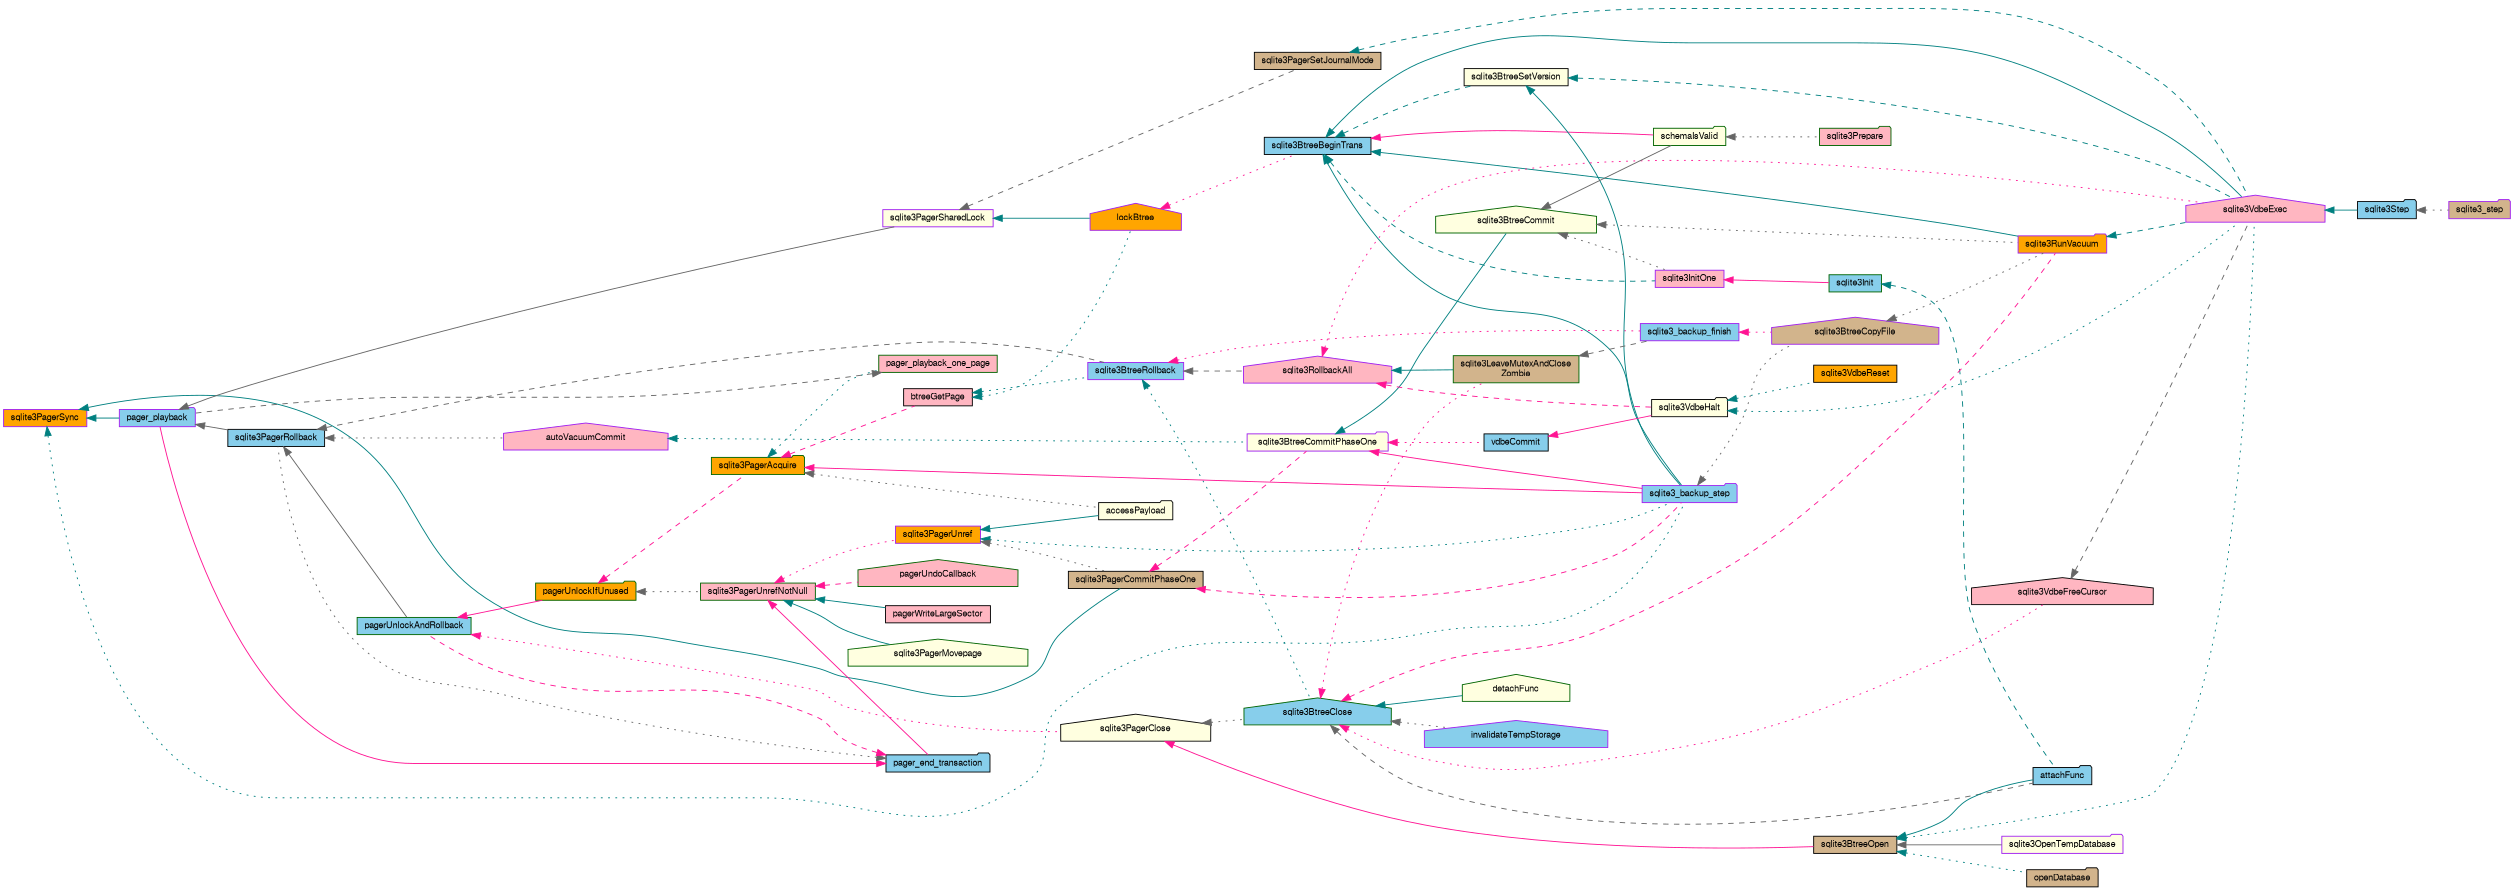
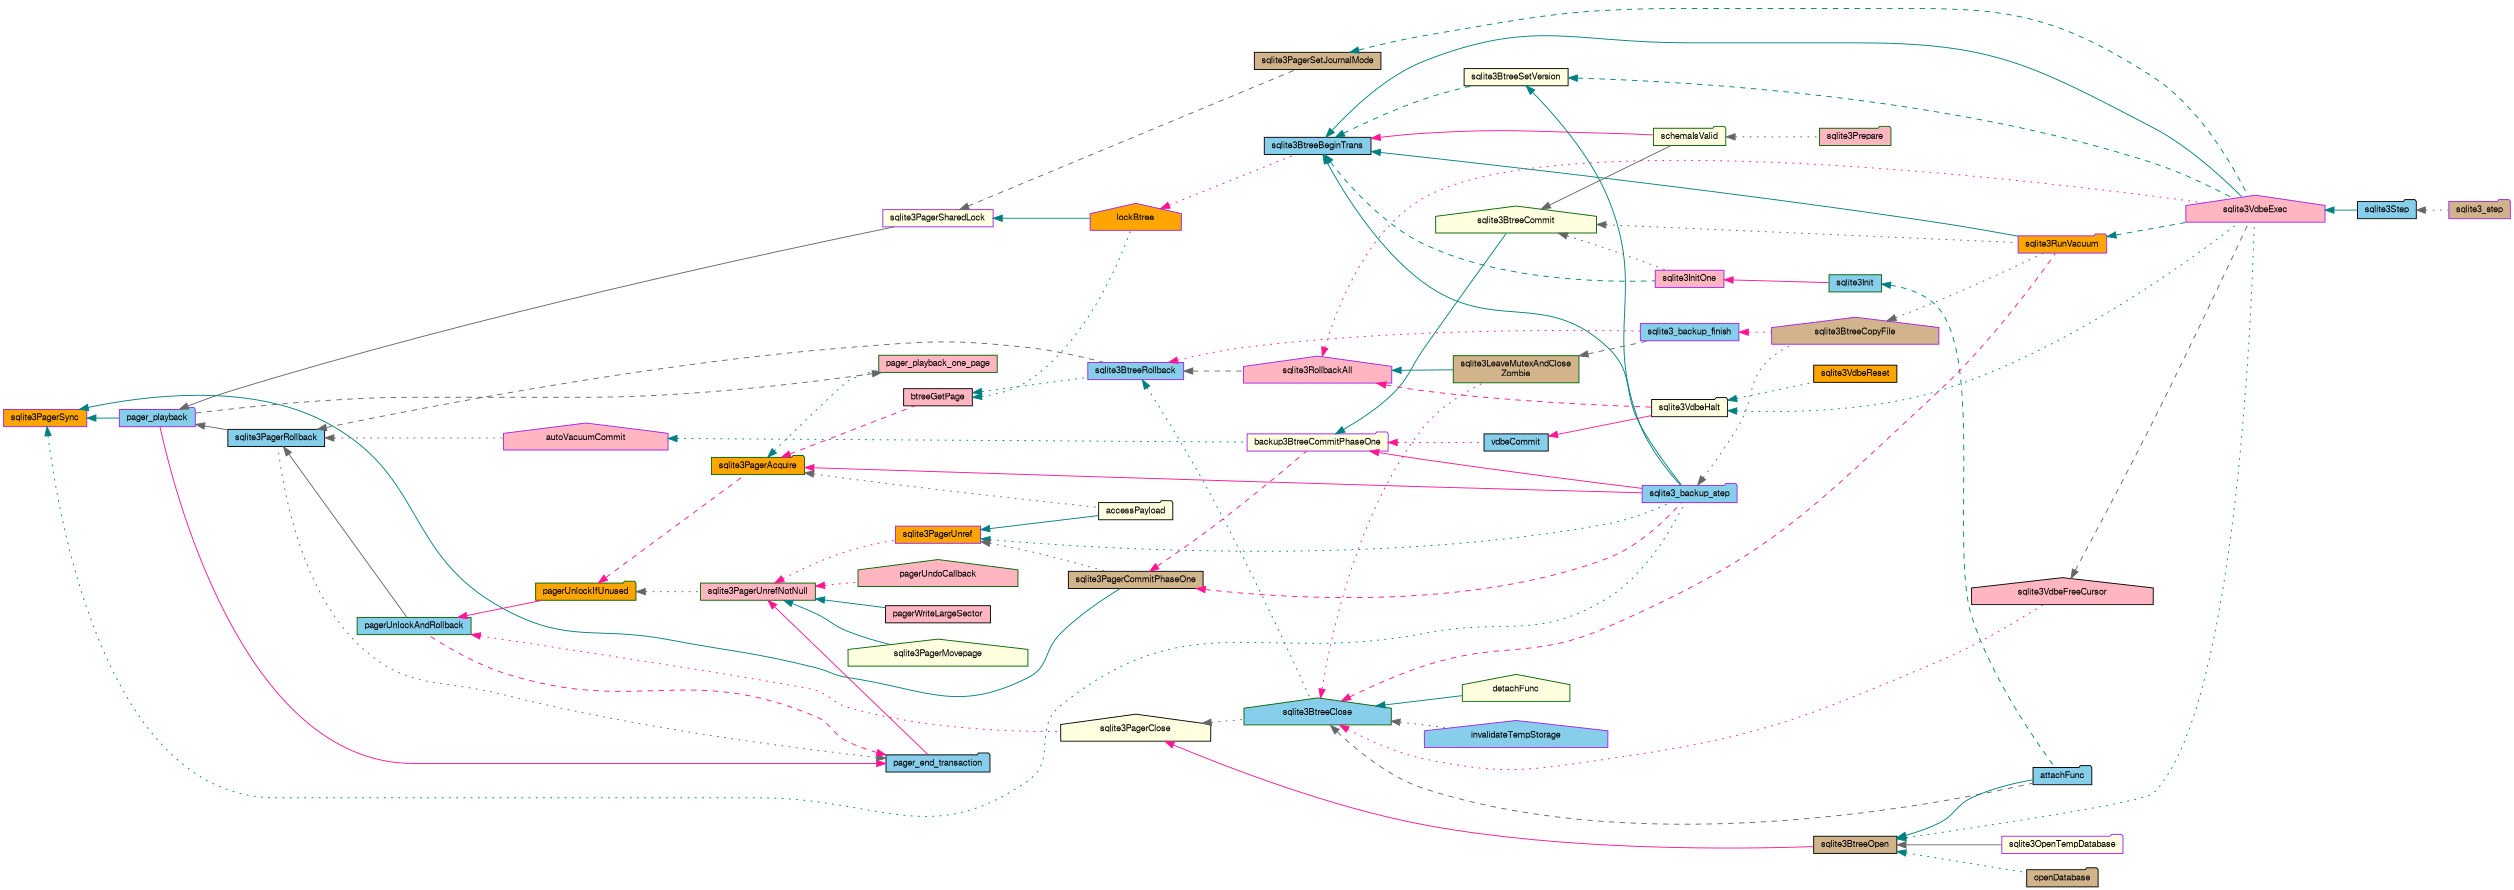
(1318, 442) -> (1318, 442)
(841, 584) -> (841, 584)
